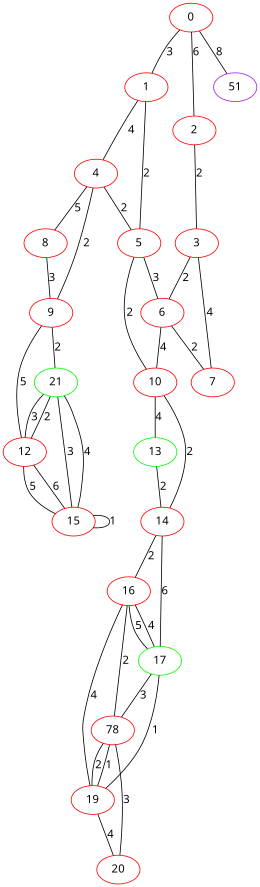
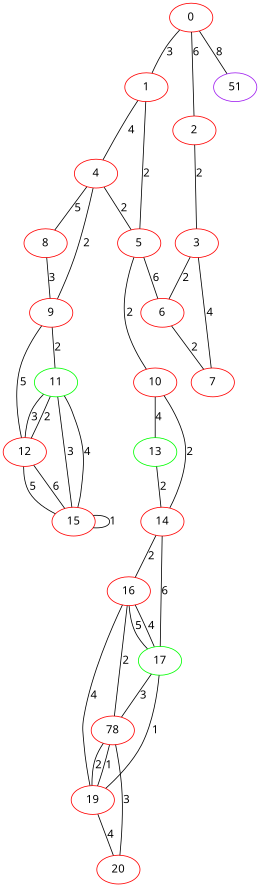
(156, 278) -> (156, 278)
(159, 348) -> none
(56, 382) -> (56, 382)
